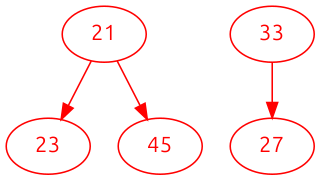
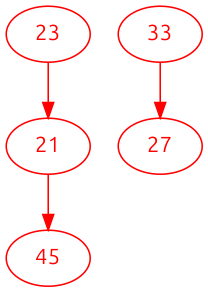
(80, 83) -> (48, 83)
